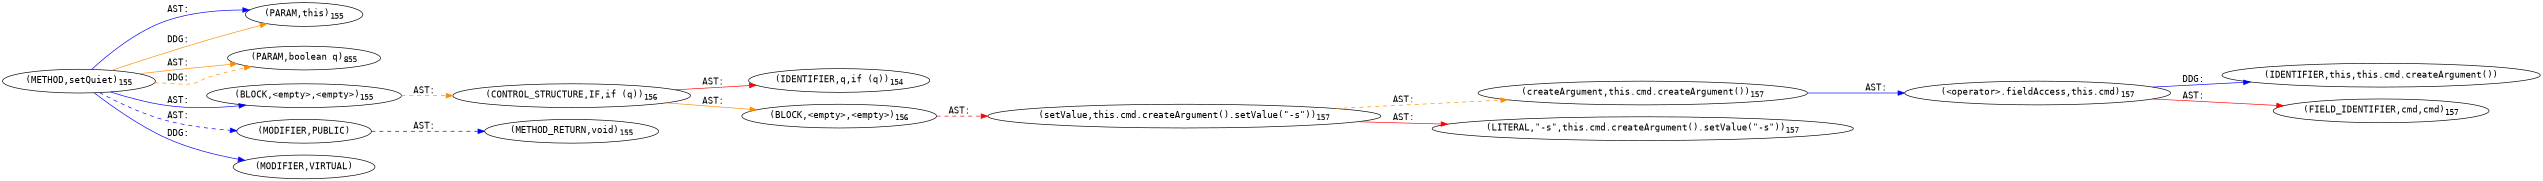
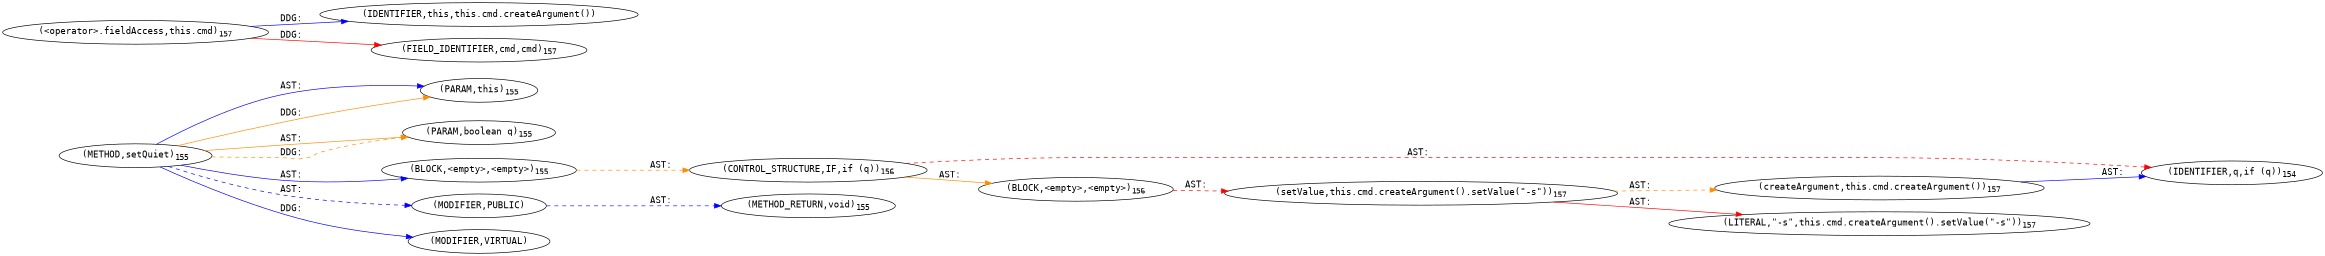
(351, 57) -> (526, 132)
(712, 88) -> (1525, 158)
(1853, 93) -> (2080, 179)
(2196, 96) -> (294, 35)
